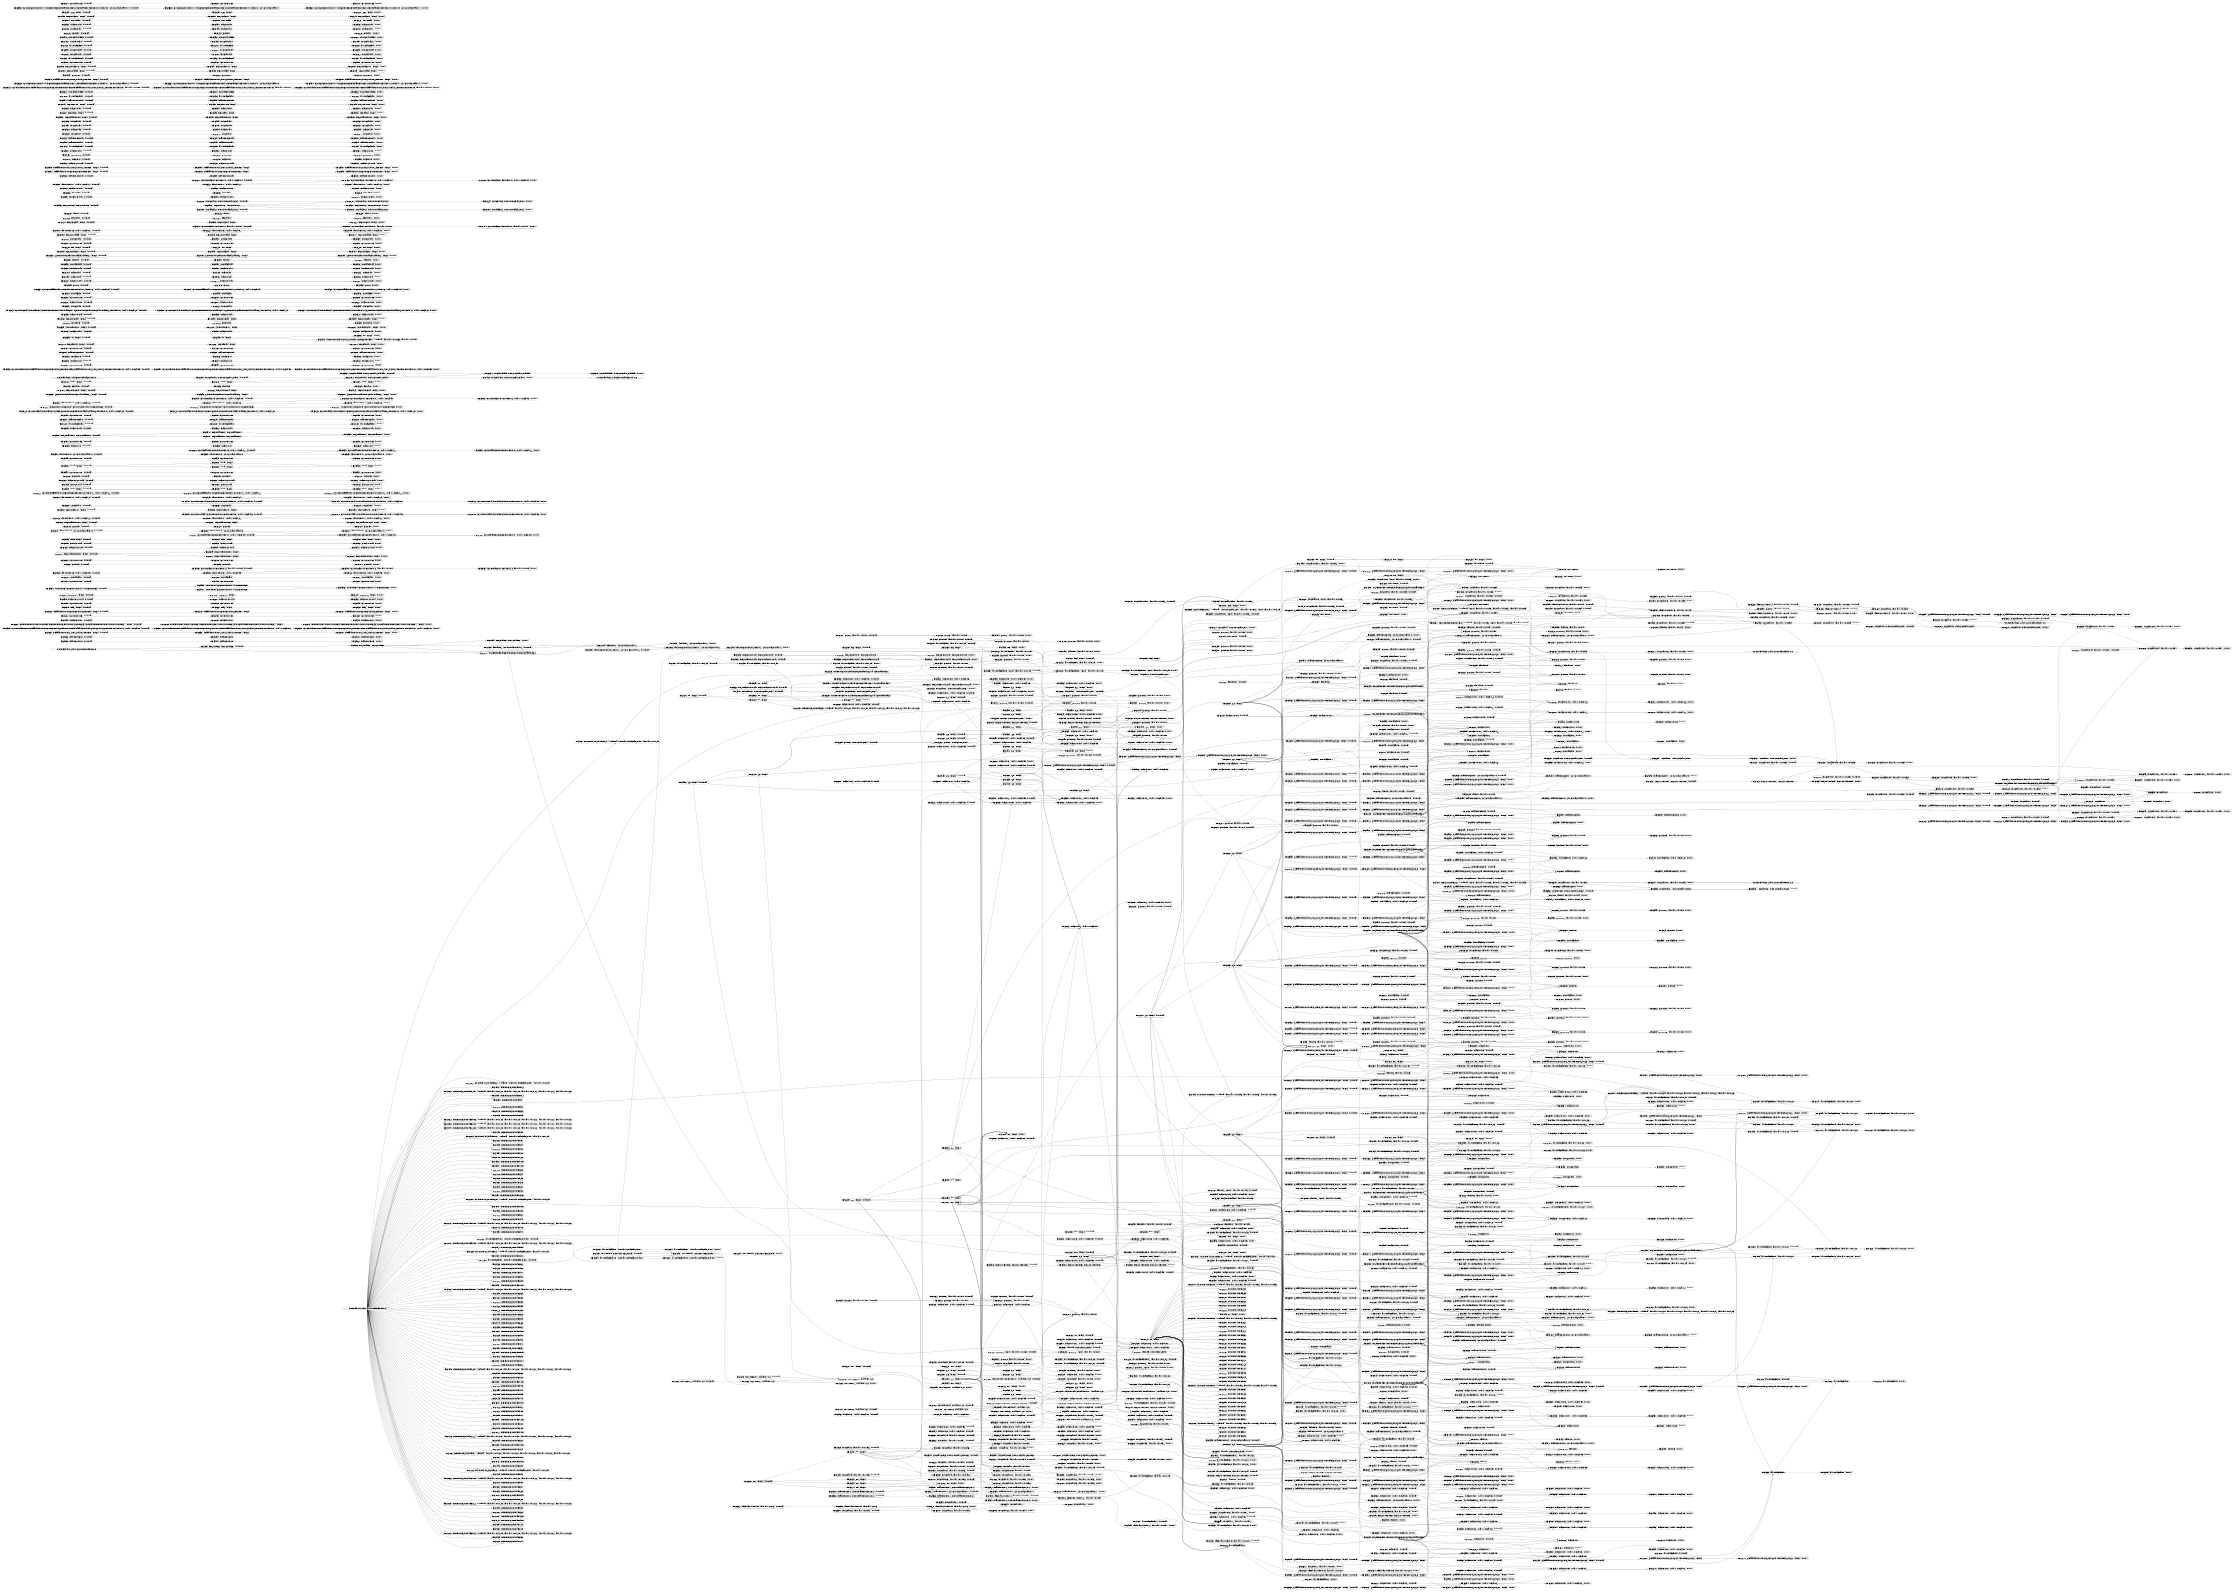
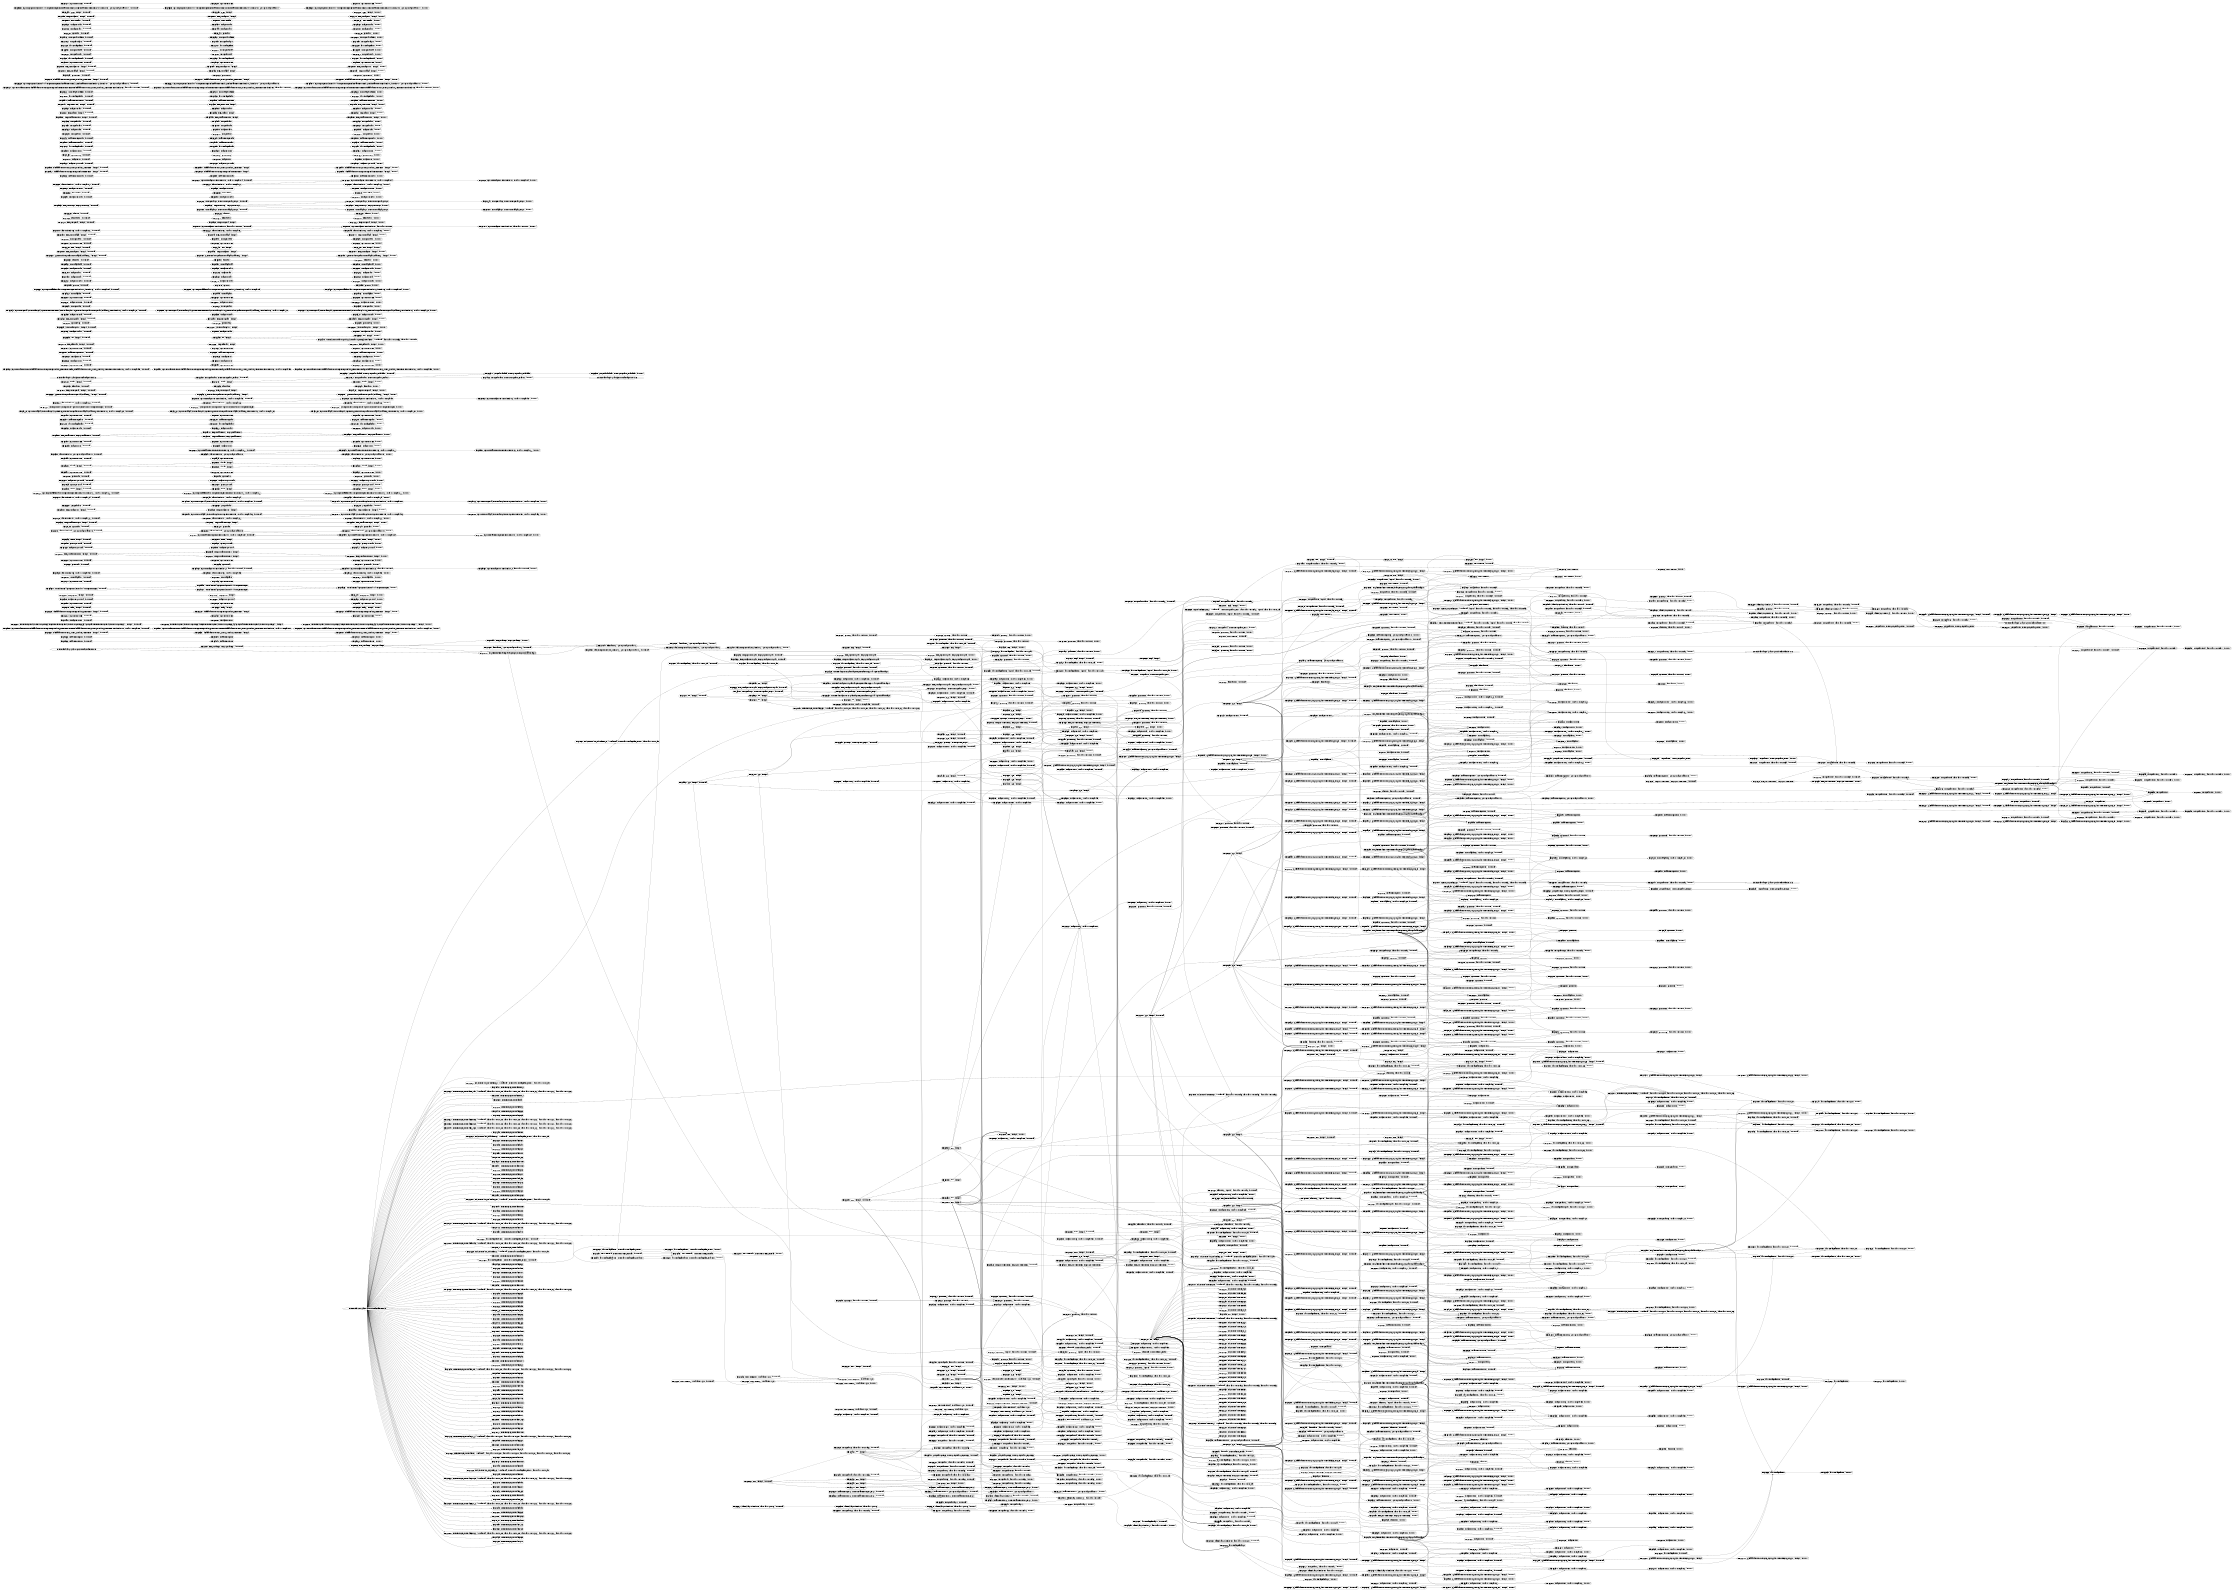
(367, 620) -> none
none -> (2096, 773)
